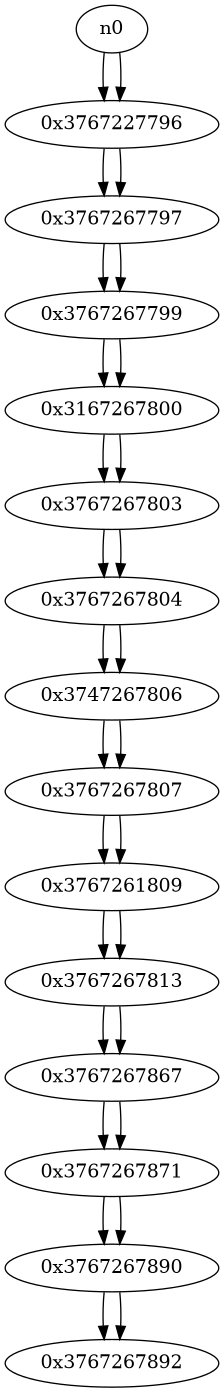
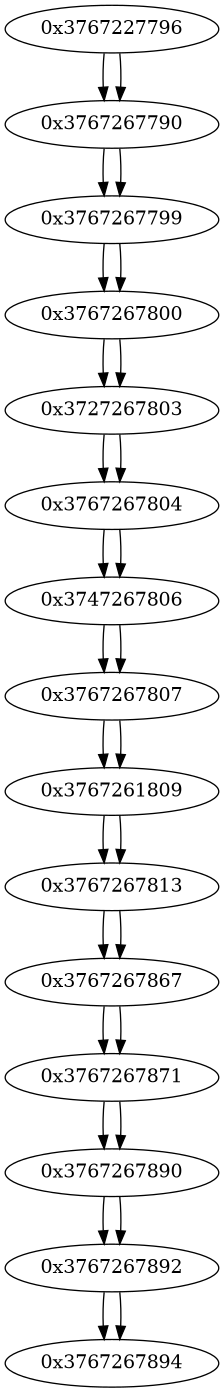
(112, 29) -> none
(112, 220) -> (112, 124)
(112, 410) -> (112, 315)
(112, 506) -> (112, 410)
none -> (112, 1363)
